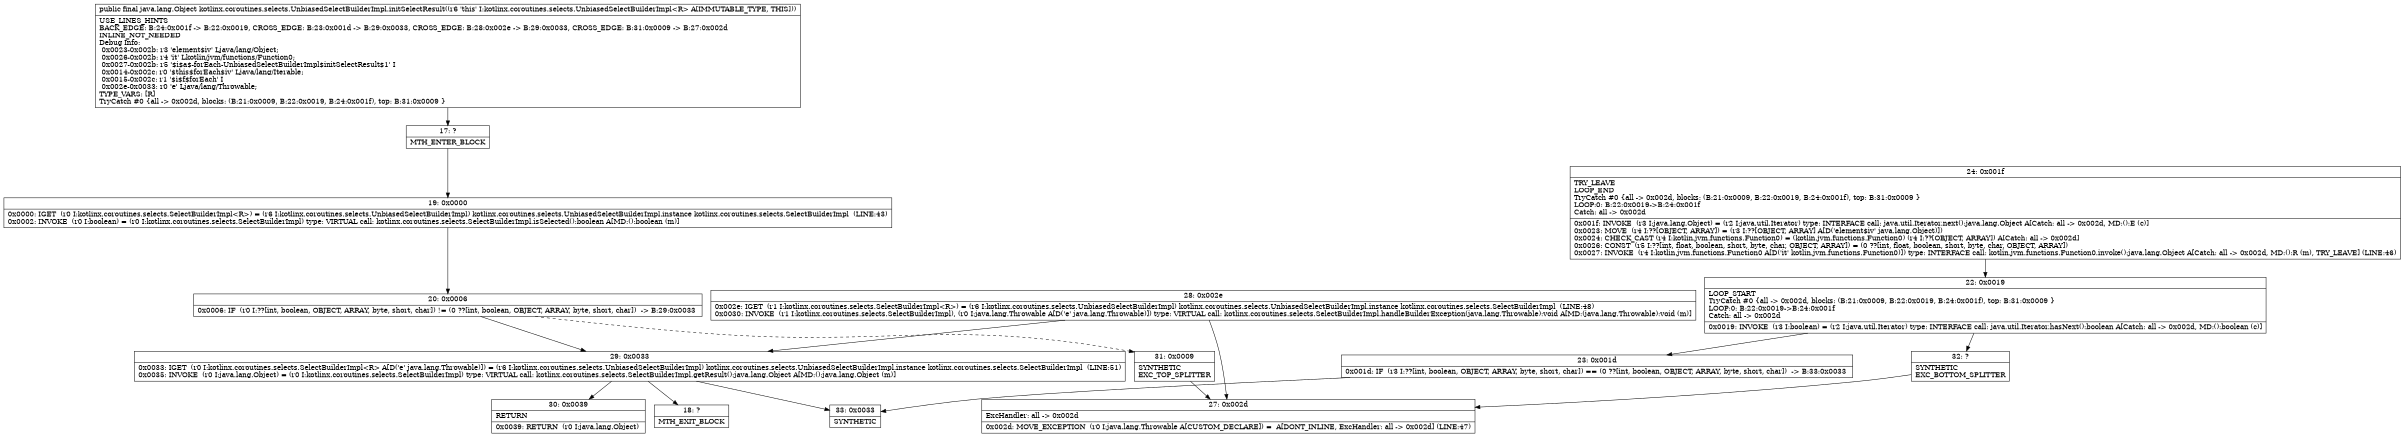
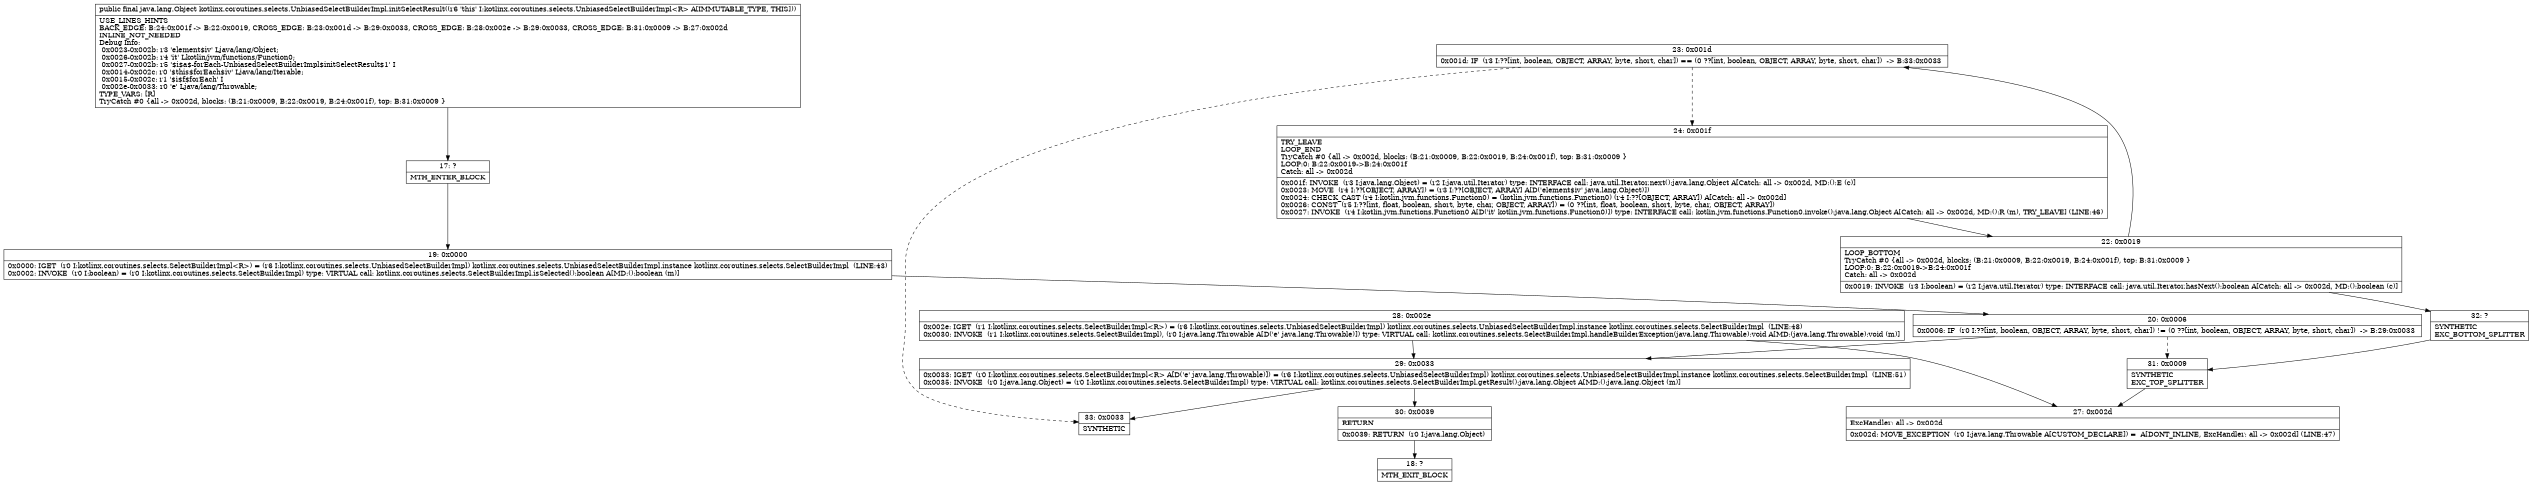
none -> (1692, 94)
(1732, 294) -> (1873, 253)
(1118, 389) -> (1046, 149)
(661, 391) -> (1415, 447)
(1696, 395) -> (2322, 357)
